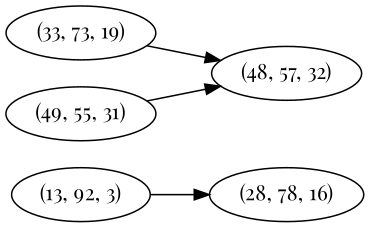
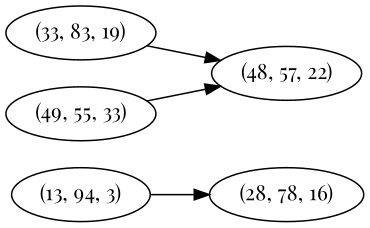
(81, 33) -> (81, 33)
(287, 73) -> (287, 73)
(81, 114) -> (81, 114)
(81, 195) -> (81, 195)
